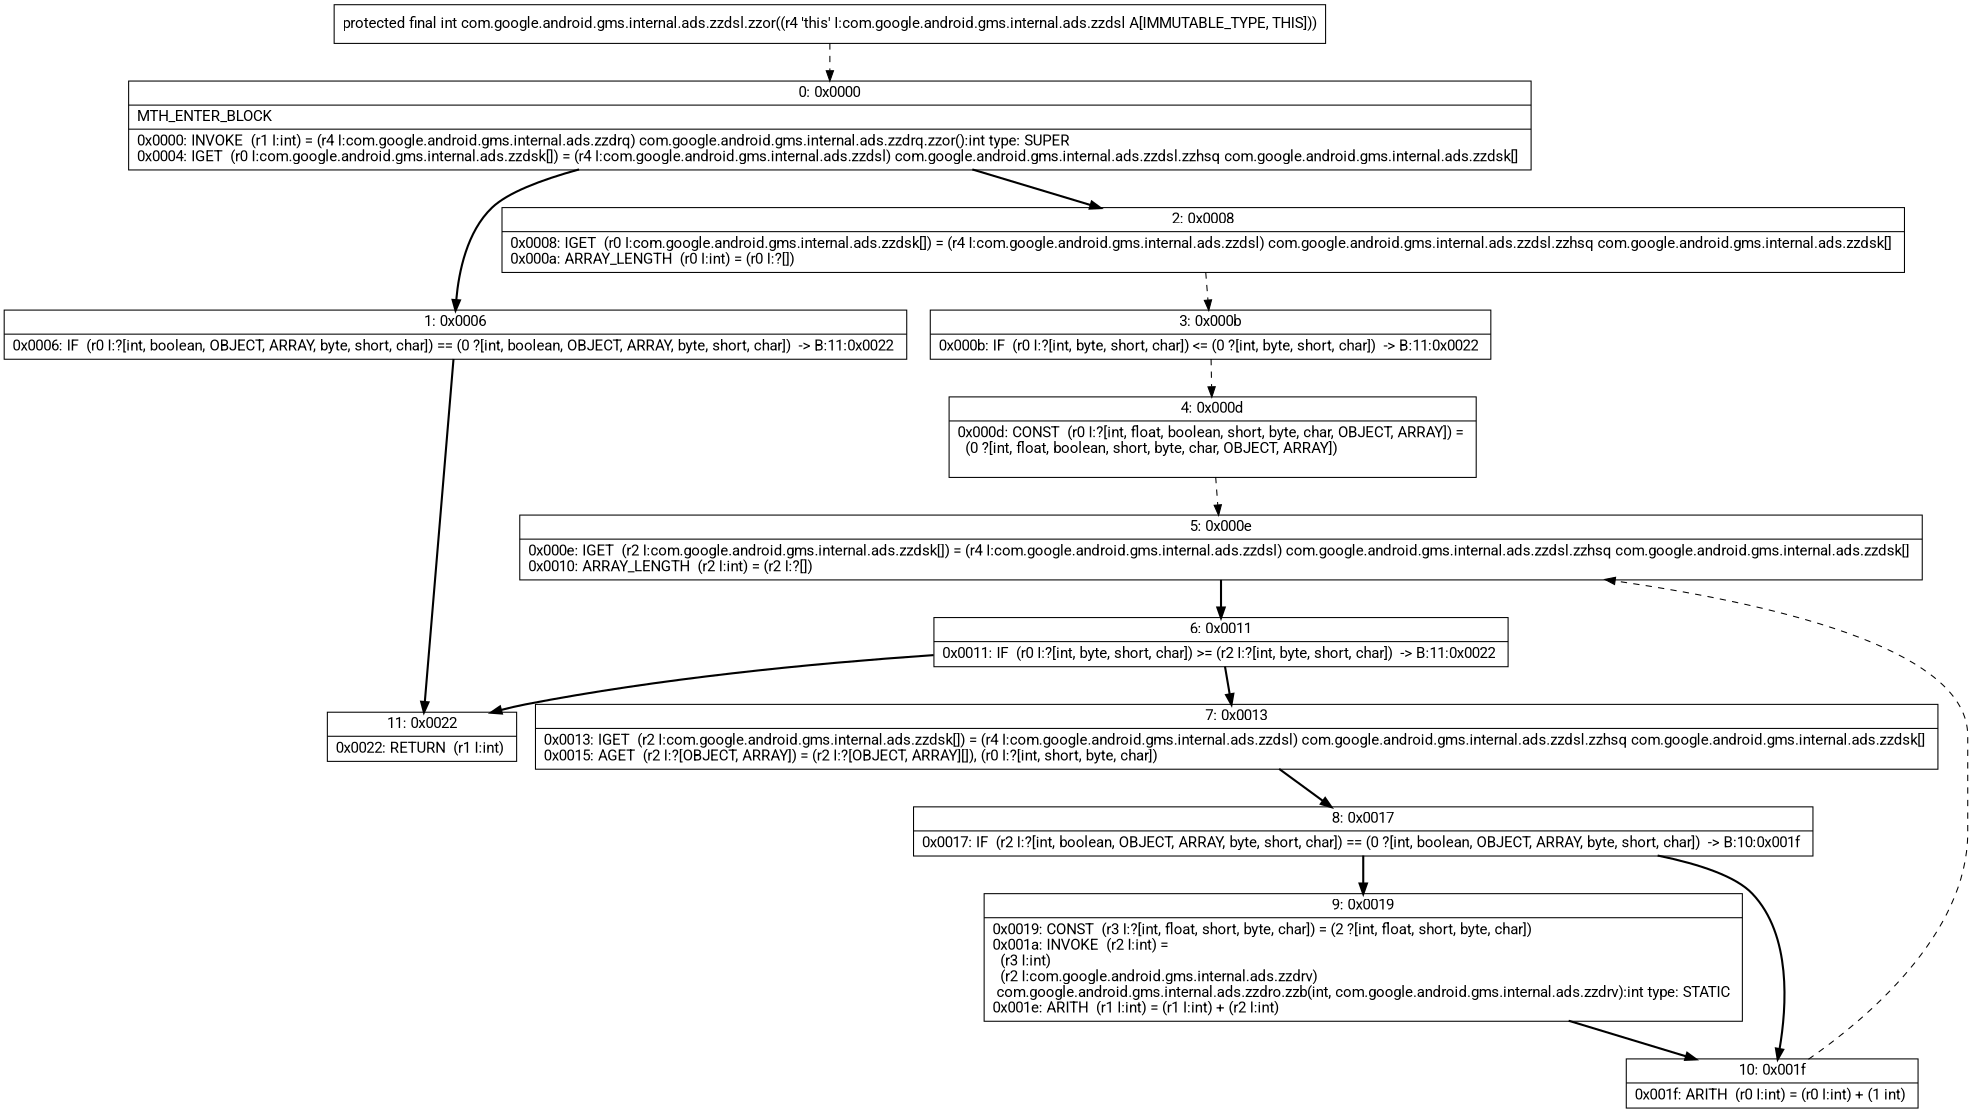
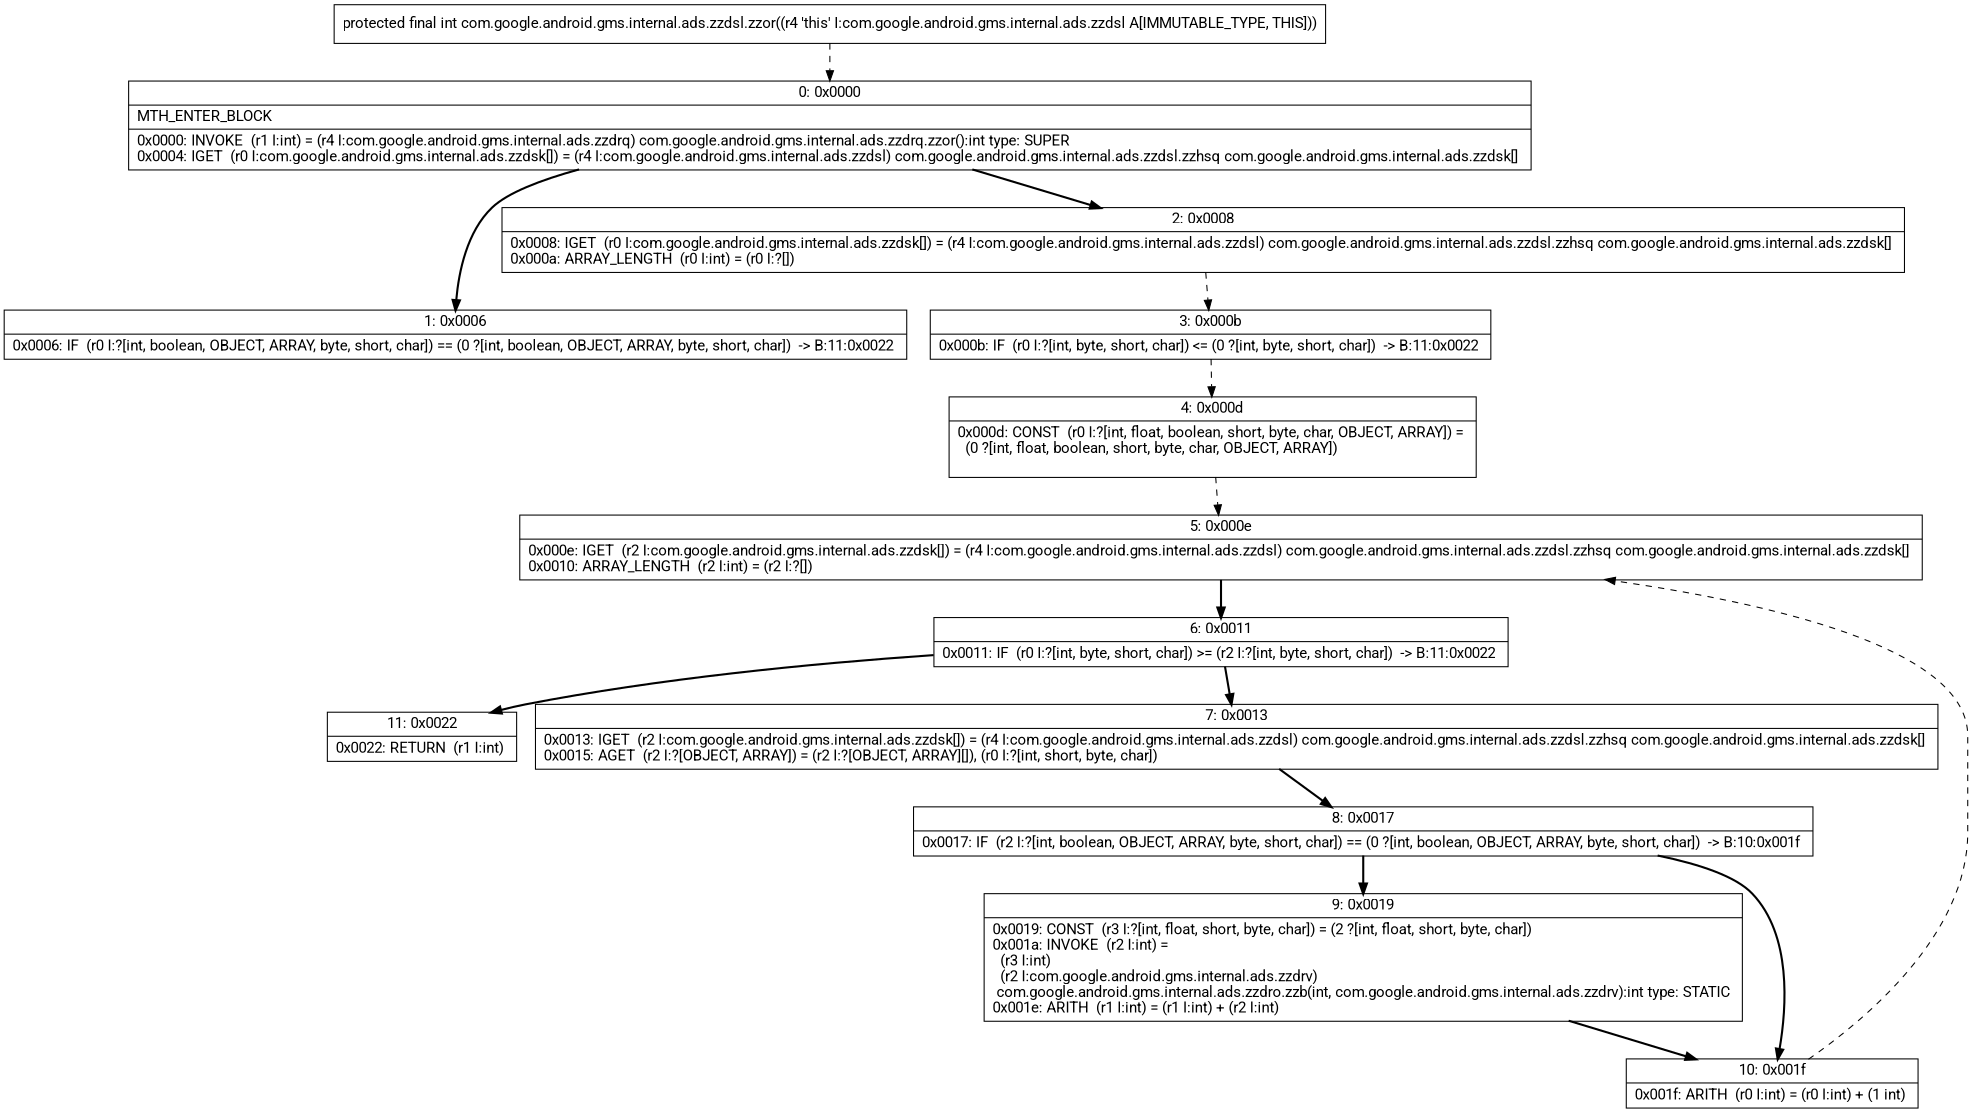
(439, 530) -> none
